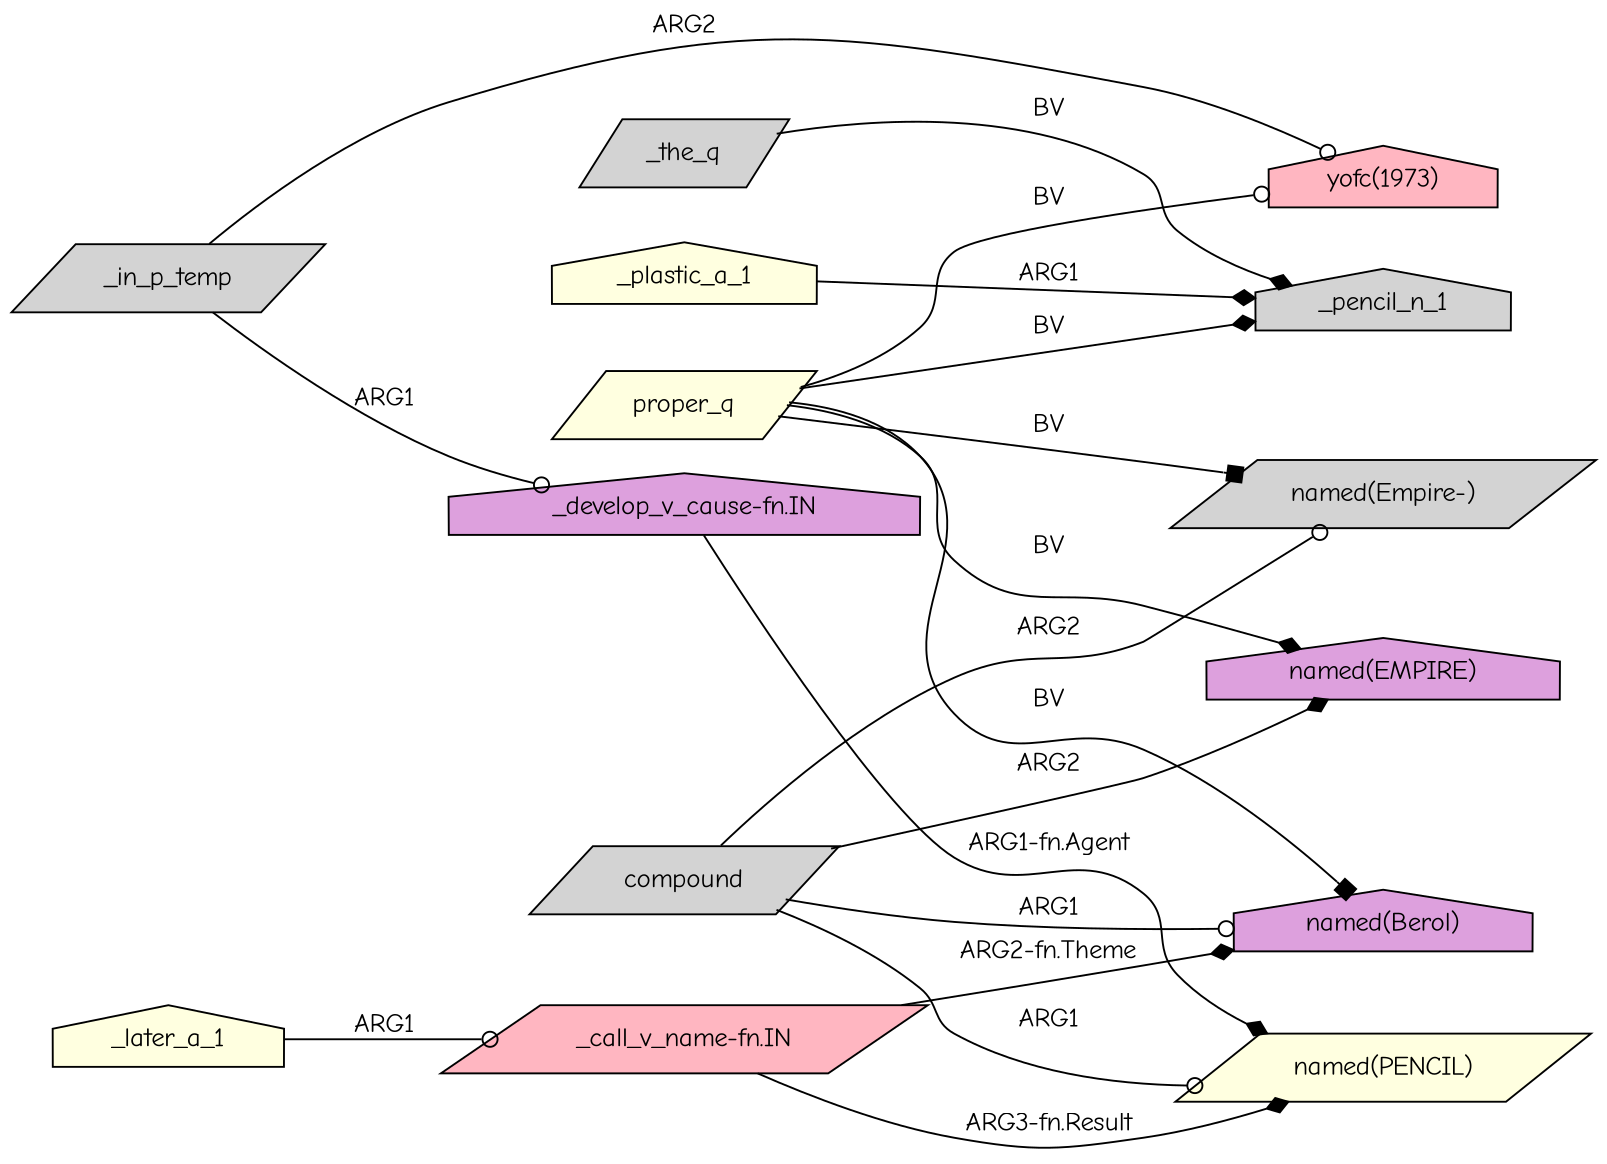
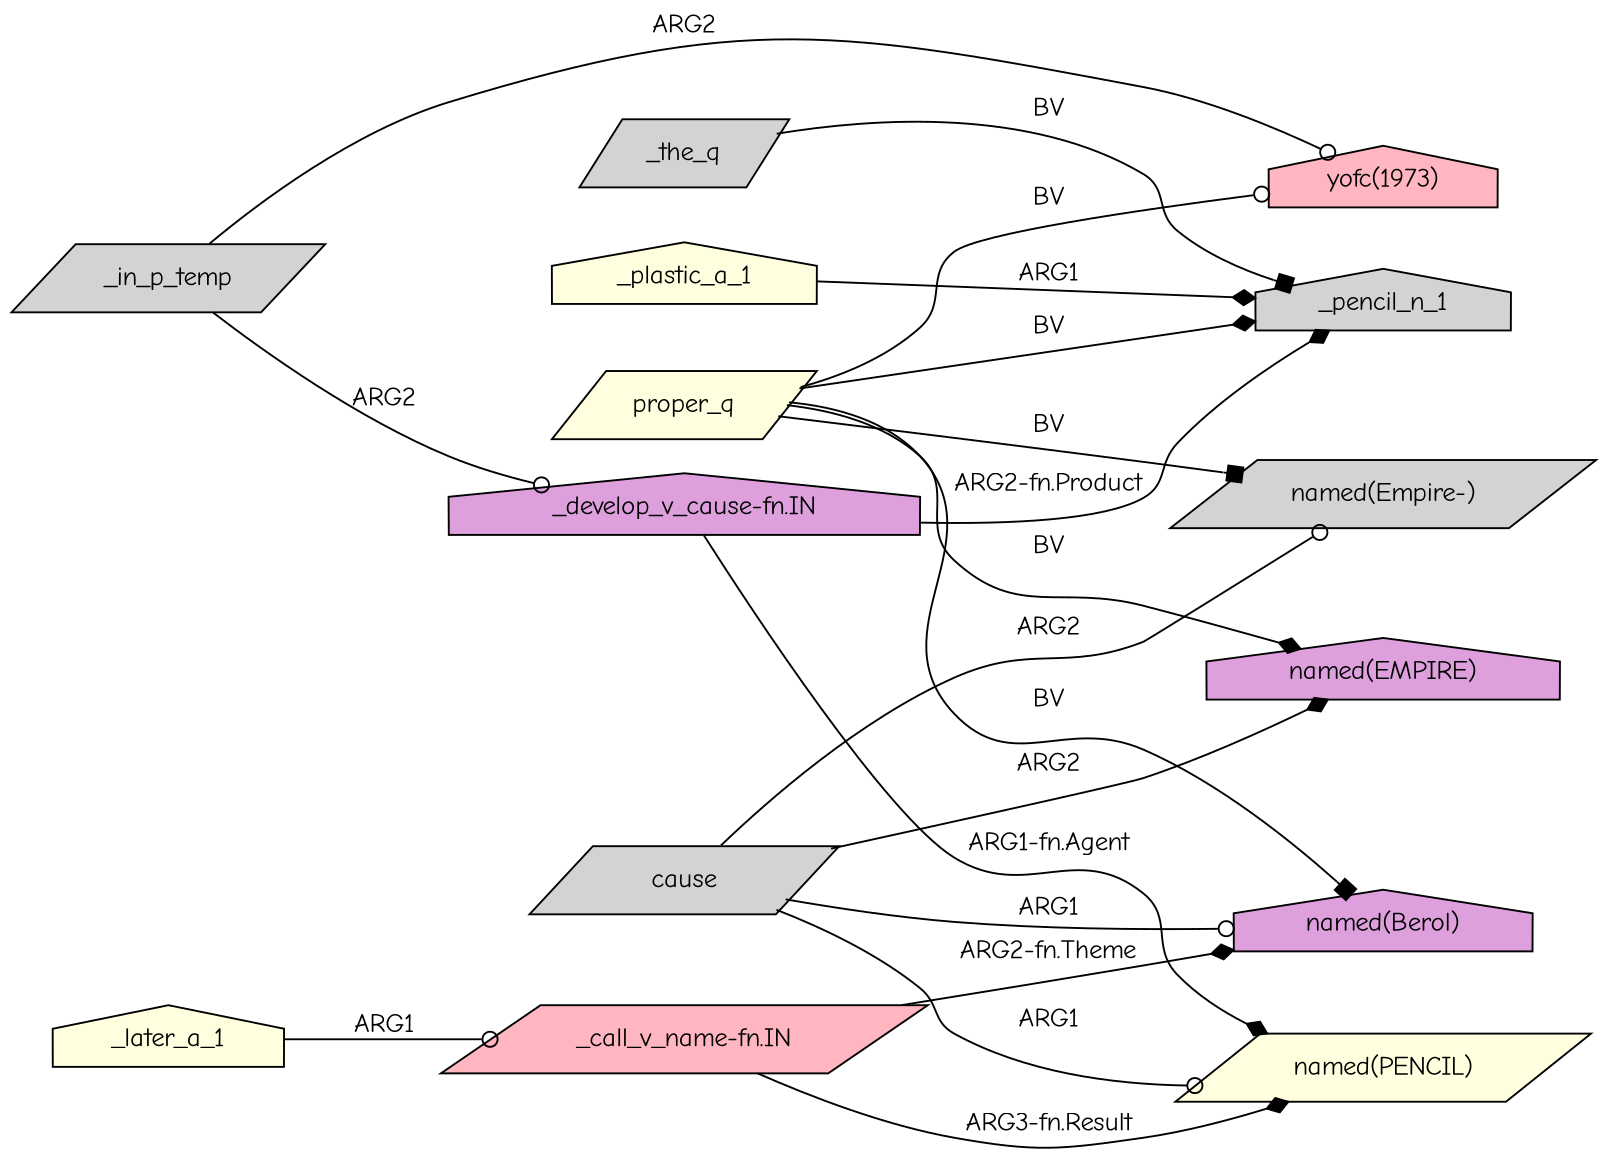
(1051, 137) -> (1051, 137)
(384, 398) -> (384, 398)
none -> (1146, 496)
(684, 880) -> (684, 880)
